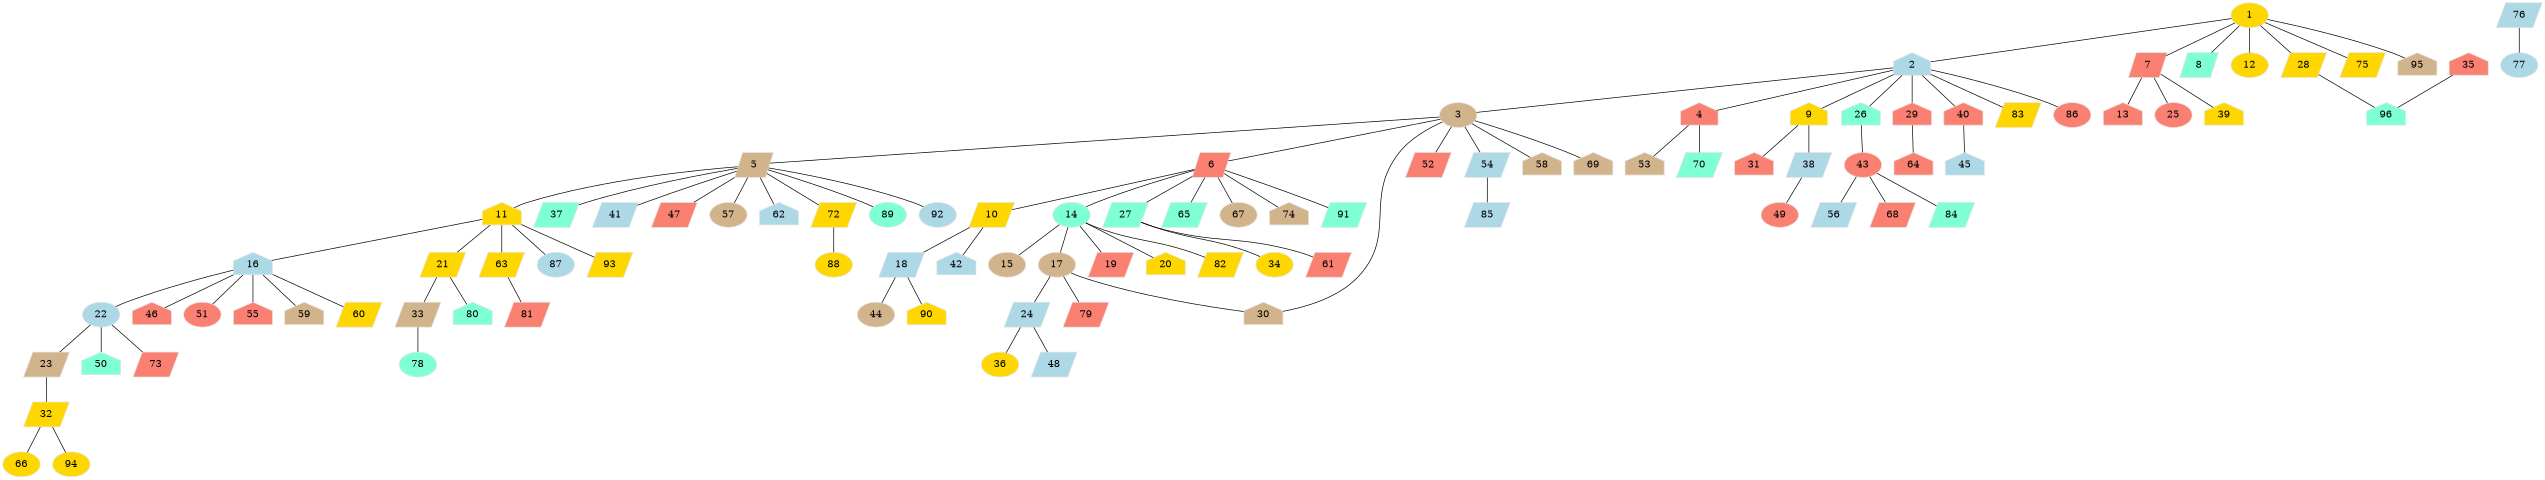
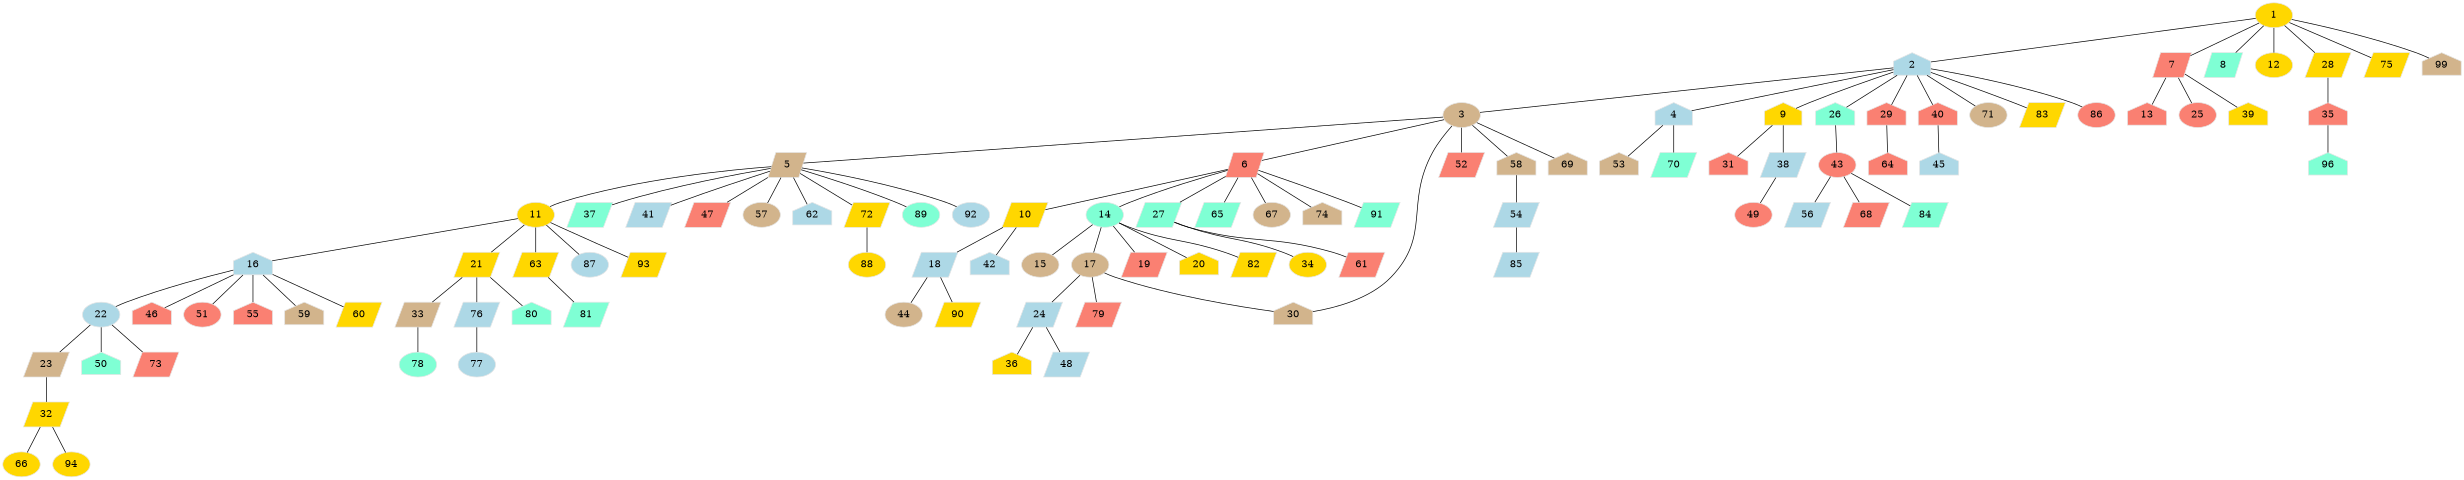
(2417, 65) -> (2442, 65)
(2347, 91) -> (2328, 90)
(1699, 115) -> (1674, 115)
none -> (1988, 115)
(1472, 140) -> (1516, 189)
(502, 215) -> (536, 215)
none -> (477, 290)
(527, 315) -> (586, 315)
(927, 315) -> (958, 315)
(1000, 365) -> (1012, 365)
